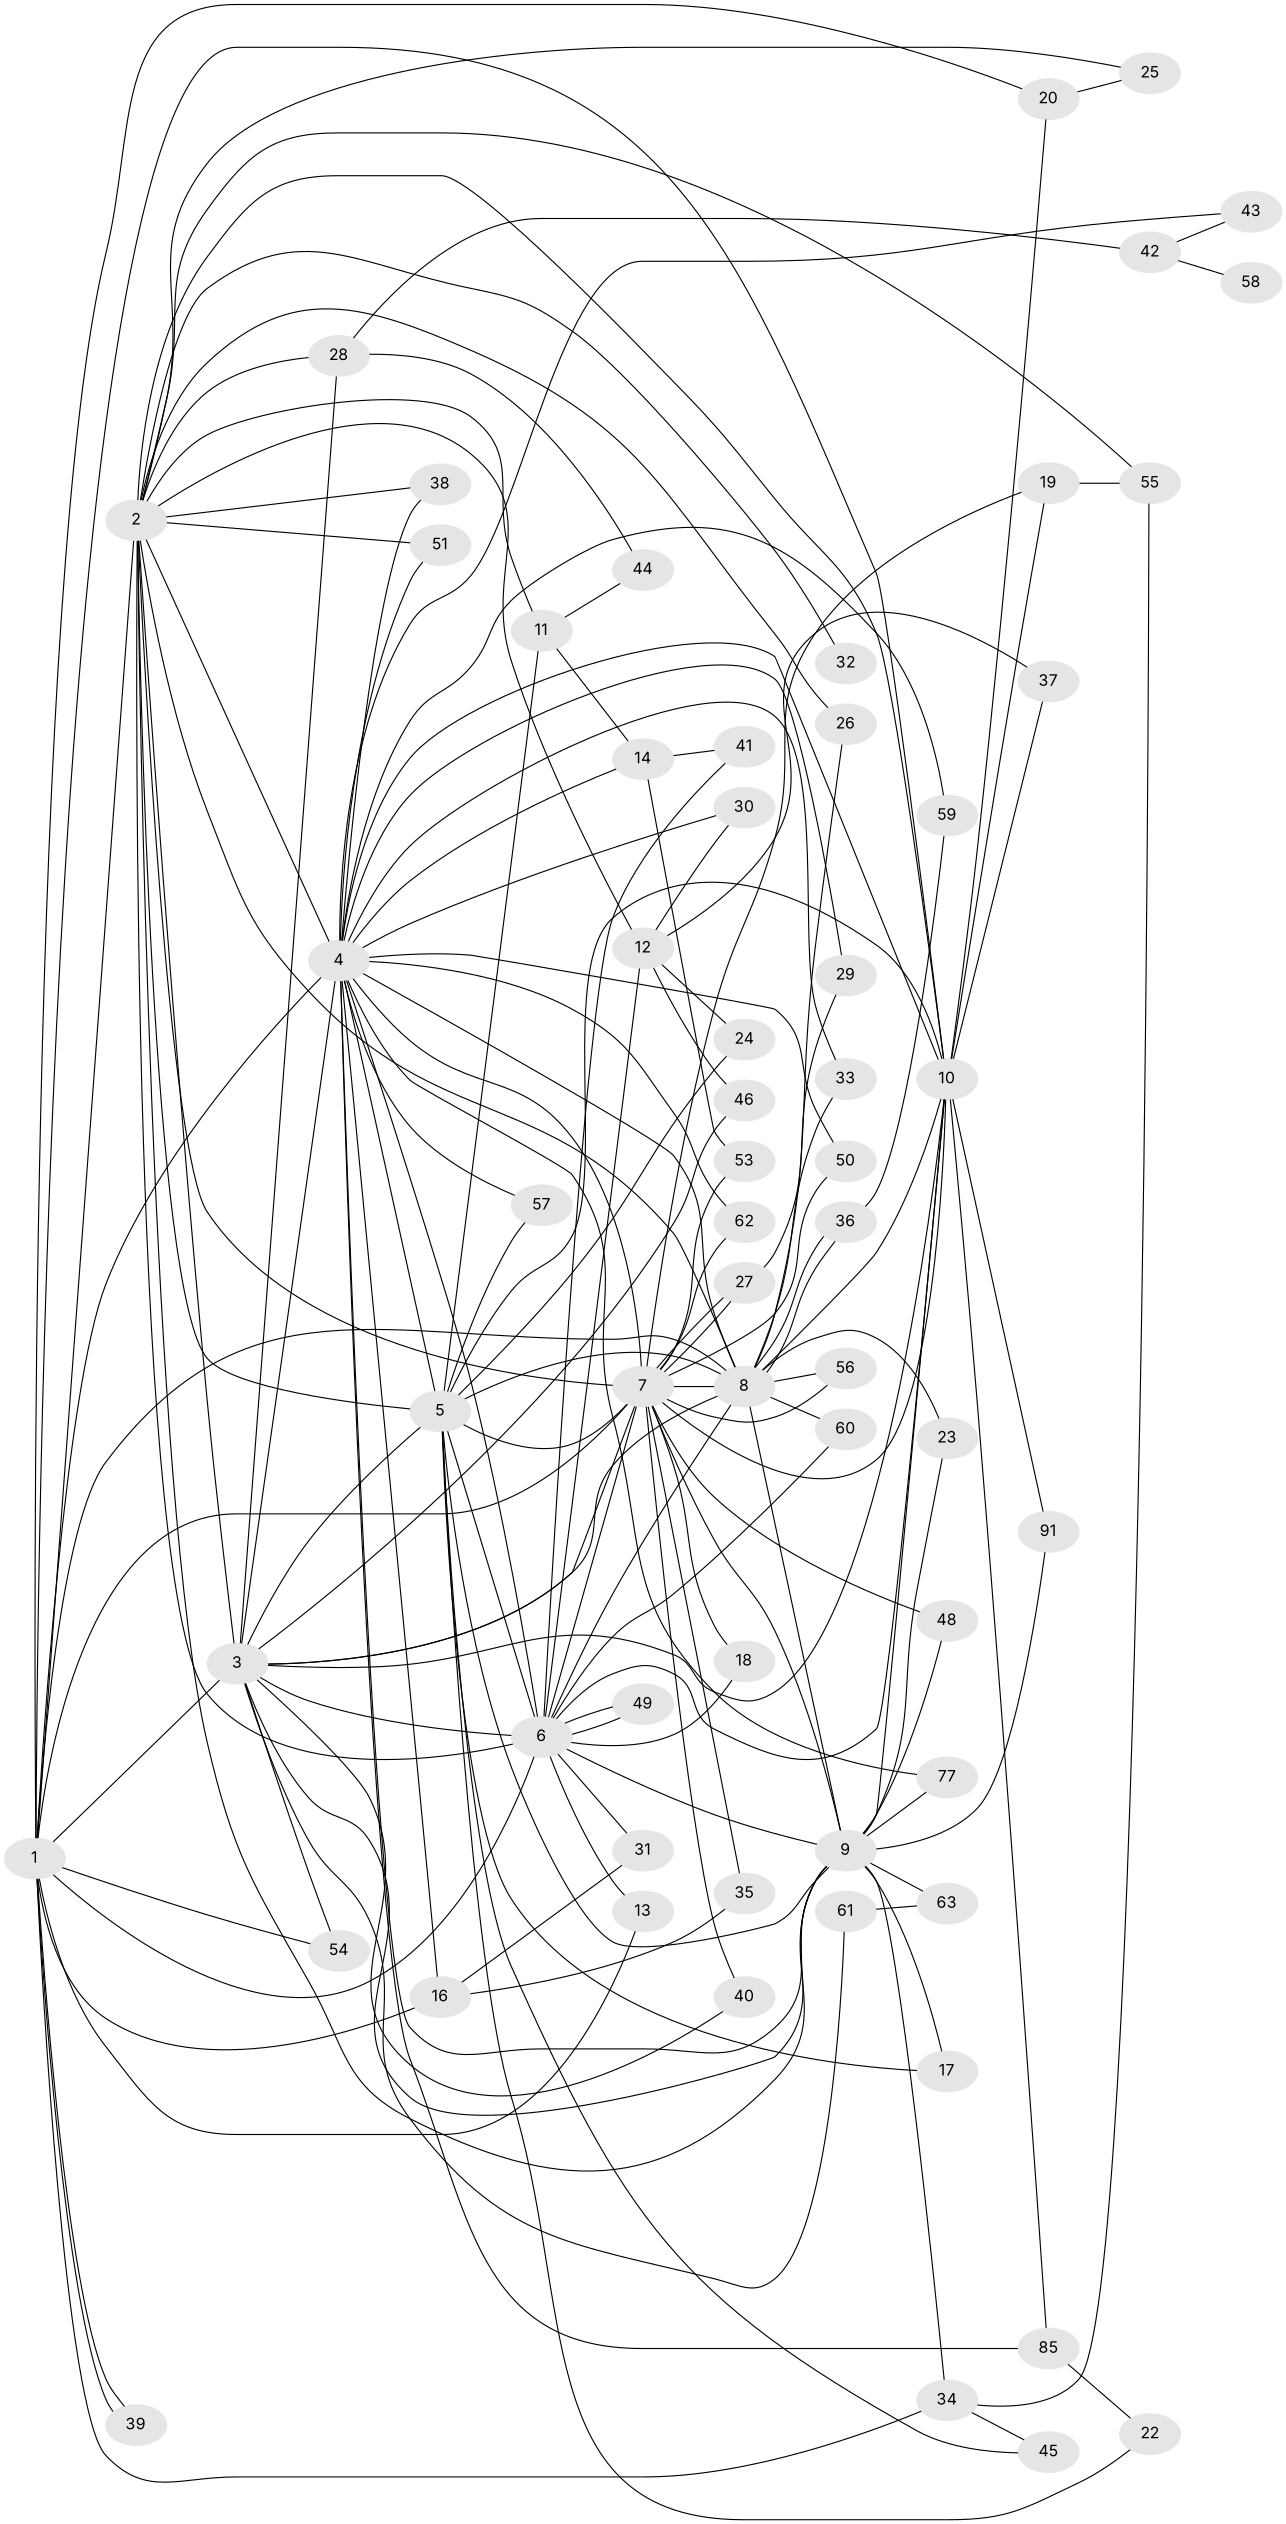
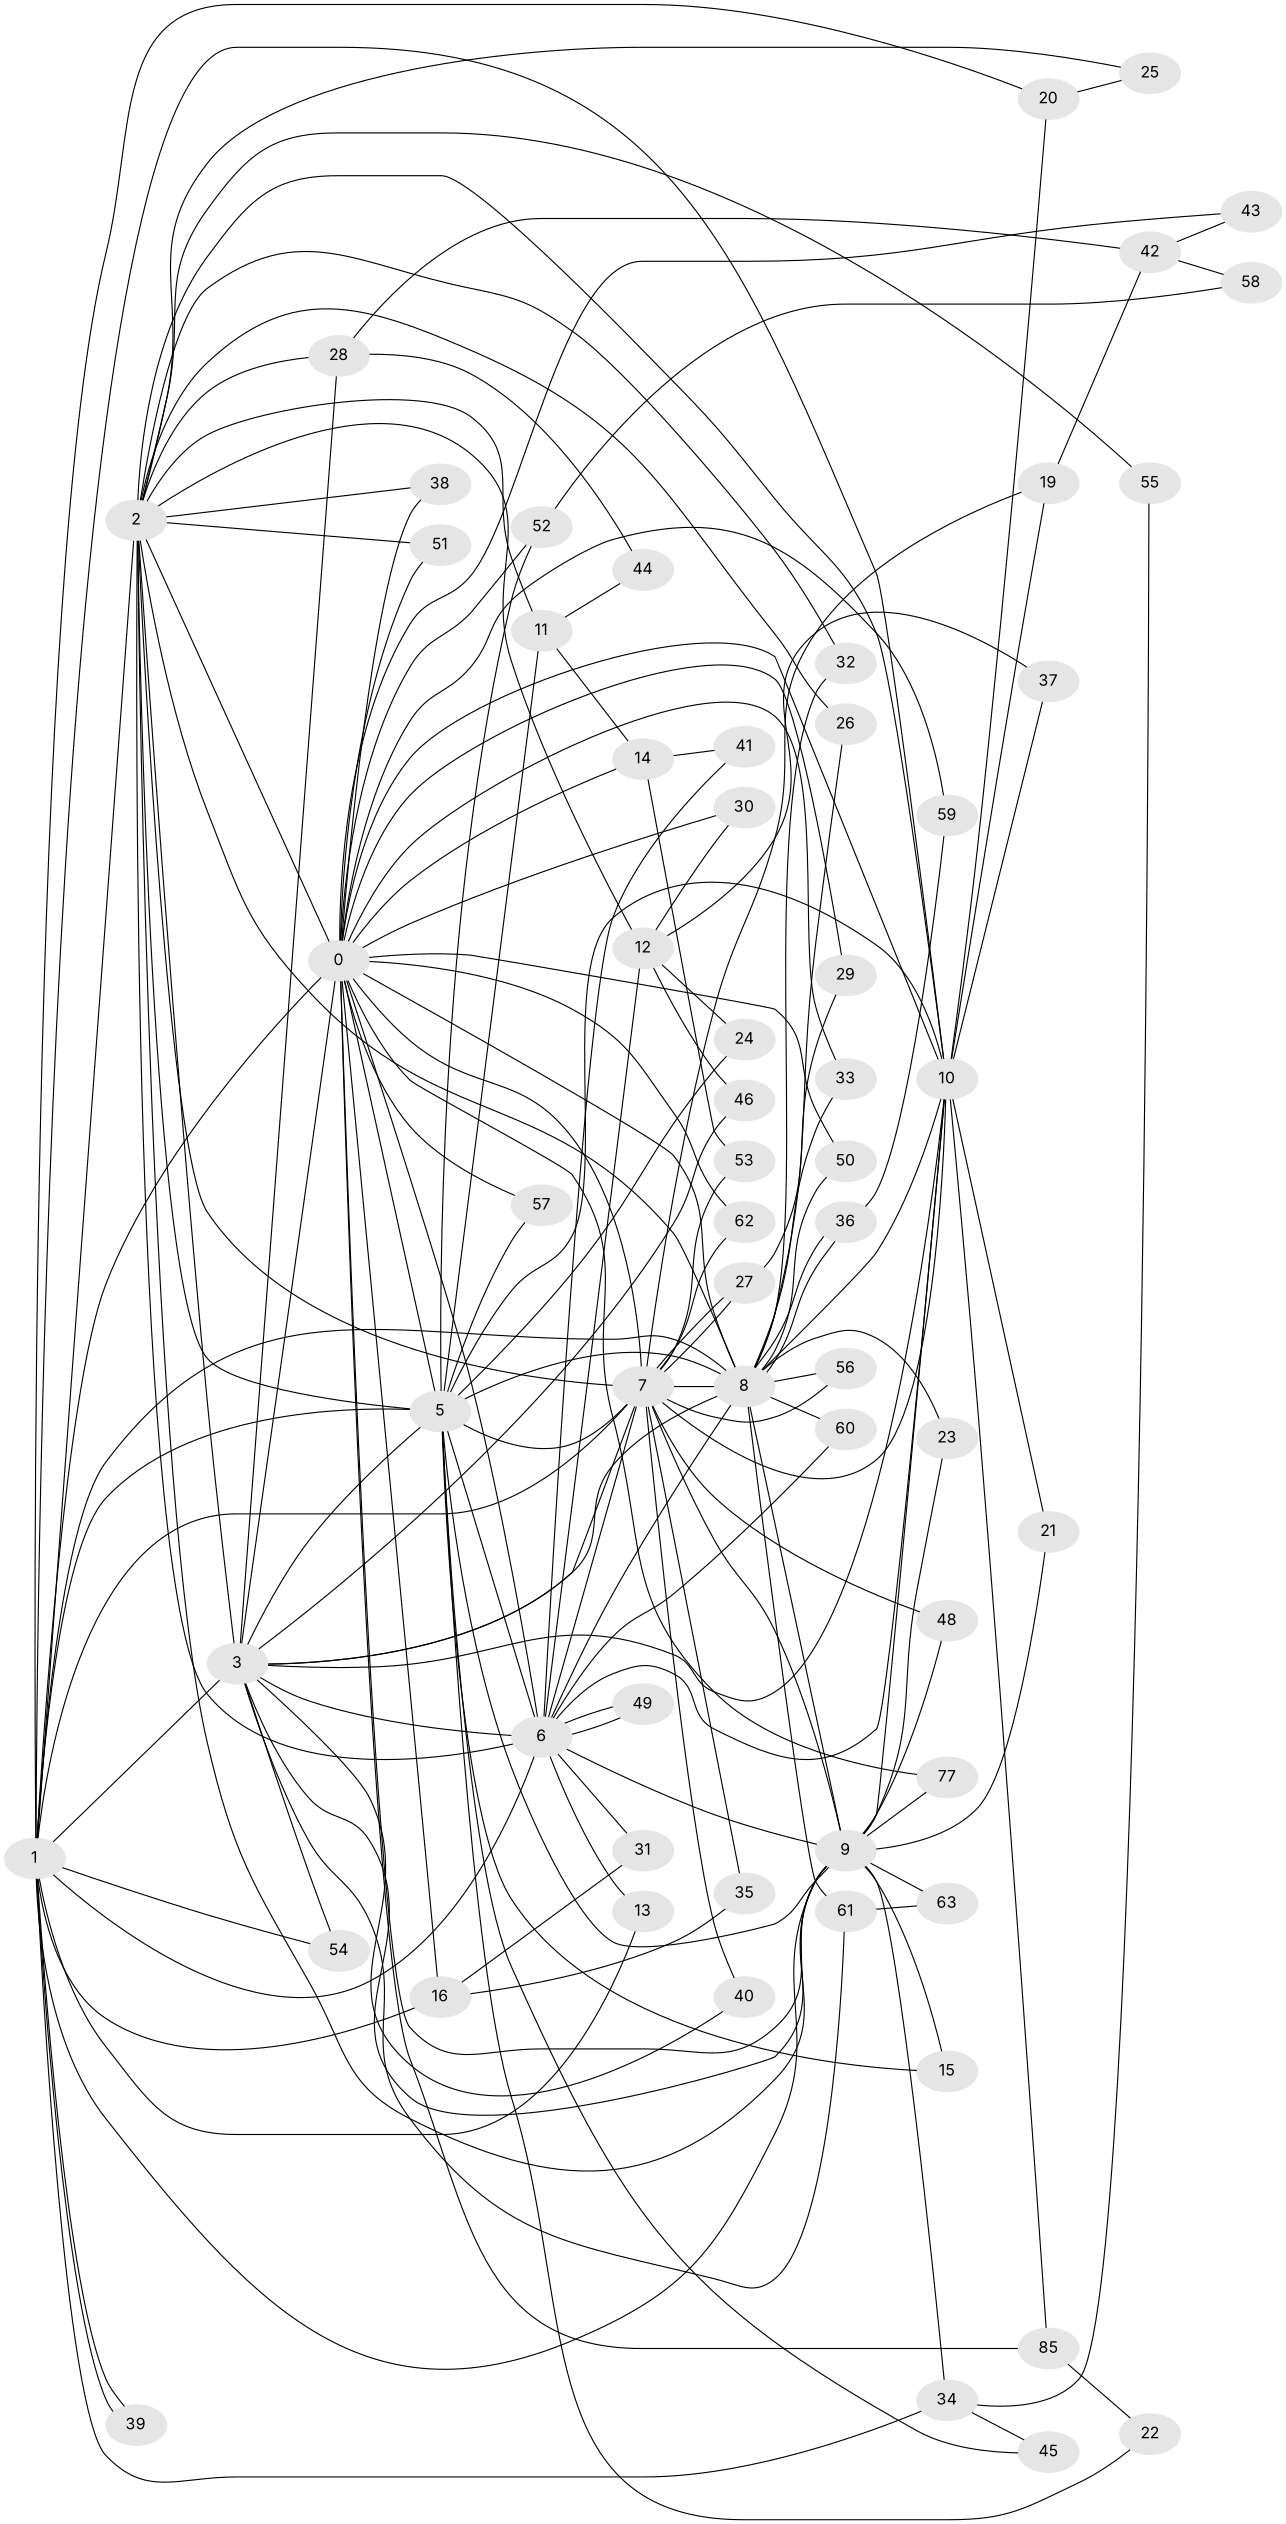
(1100, 483) -> (1099, 368)
none -> (542, 527)
(339, 961) -> (339, 961)
none -> (786, 1040)
(789, 1291) -> (794, 1273)
none -> (99, 1509)
(1049, 1532) -> (1049, 1532)
(745, 1661) -> none
none -> (782, 1666)
(947, 2071) -> (947, 2071)
none -> (454, 2367)
